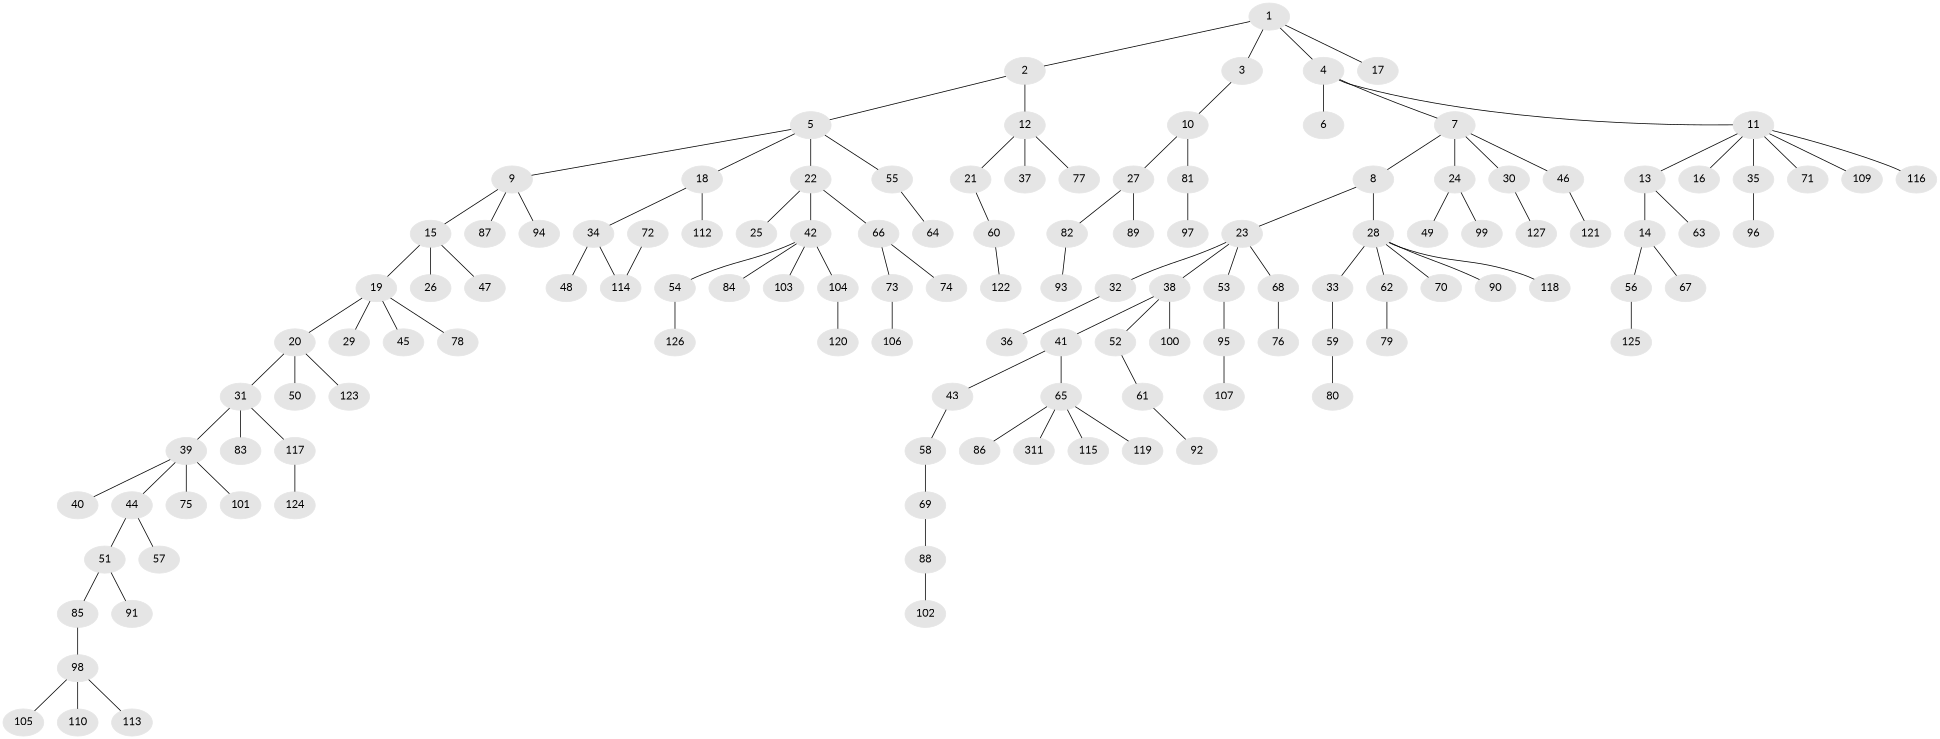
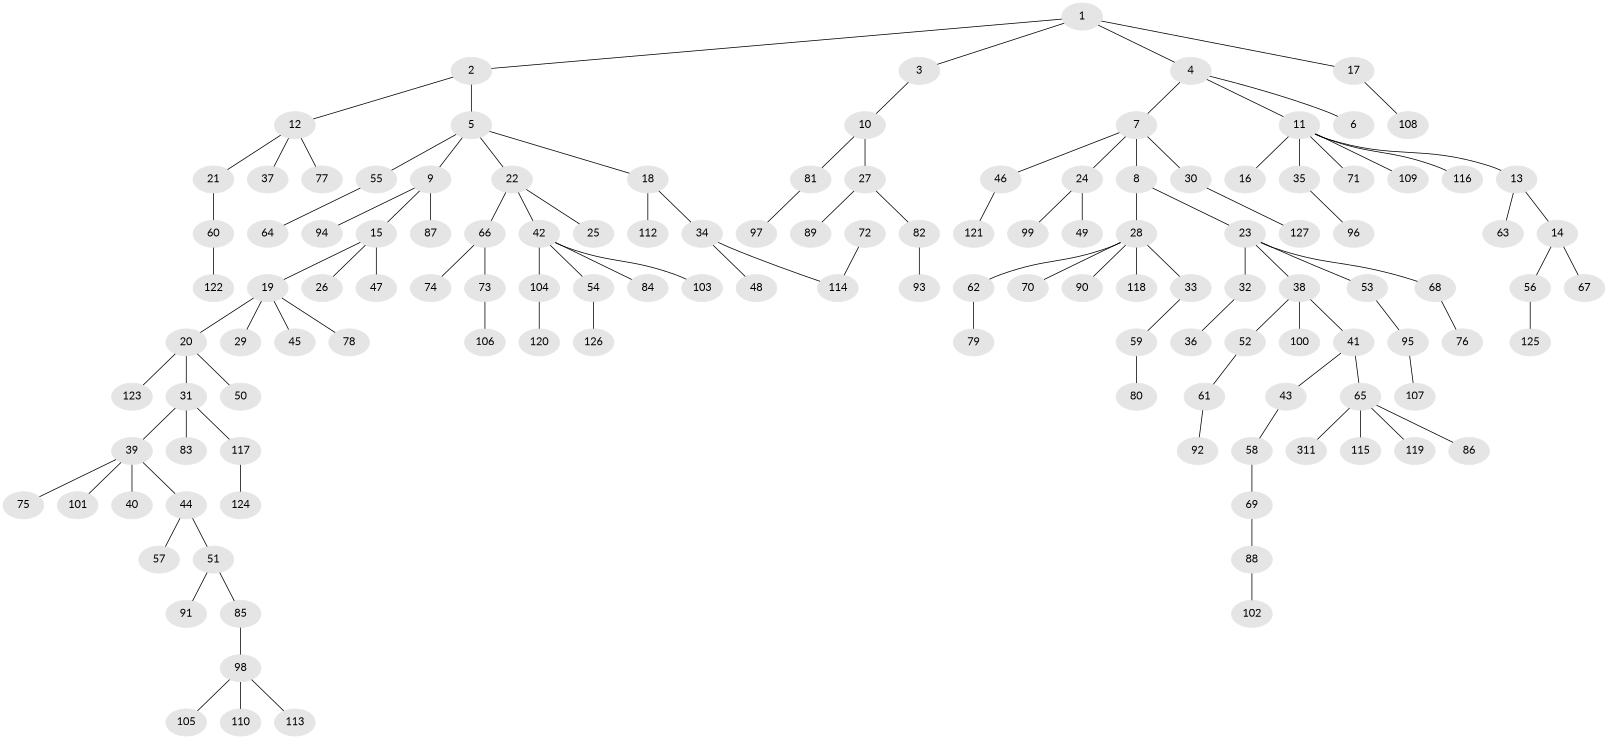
none -> (1408, 125)
